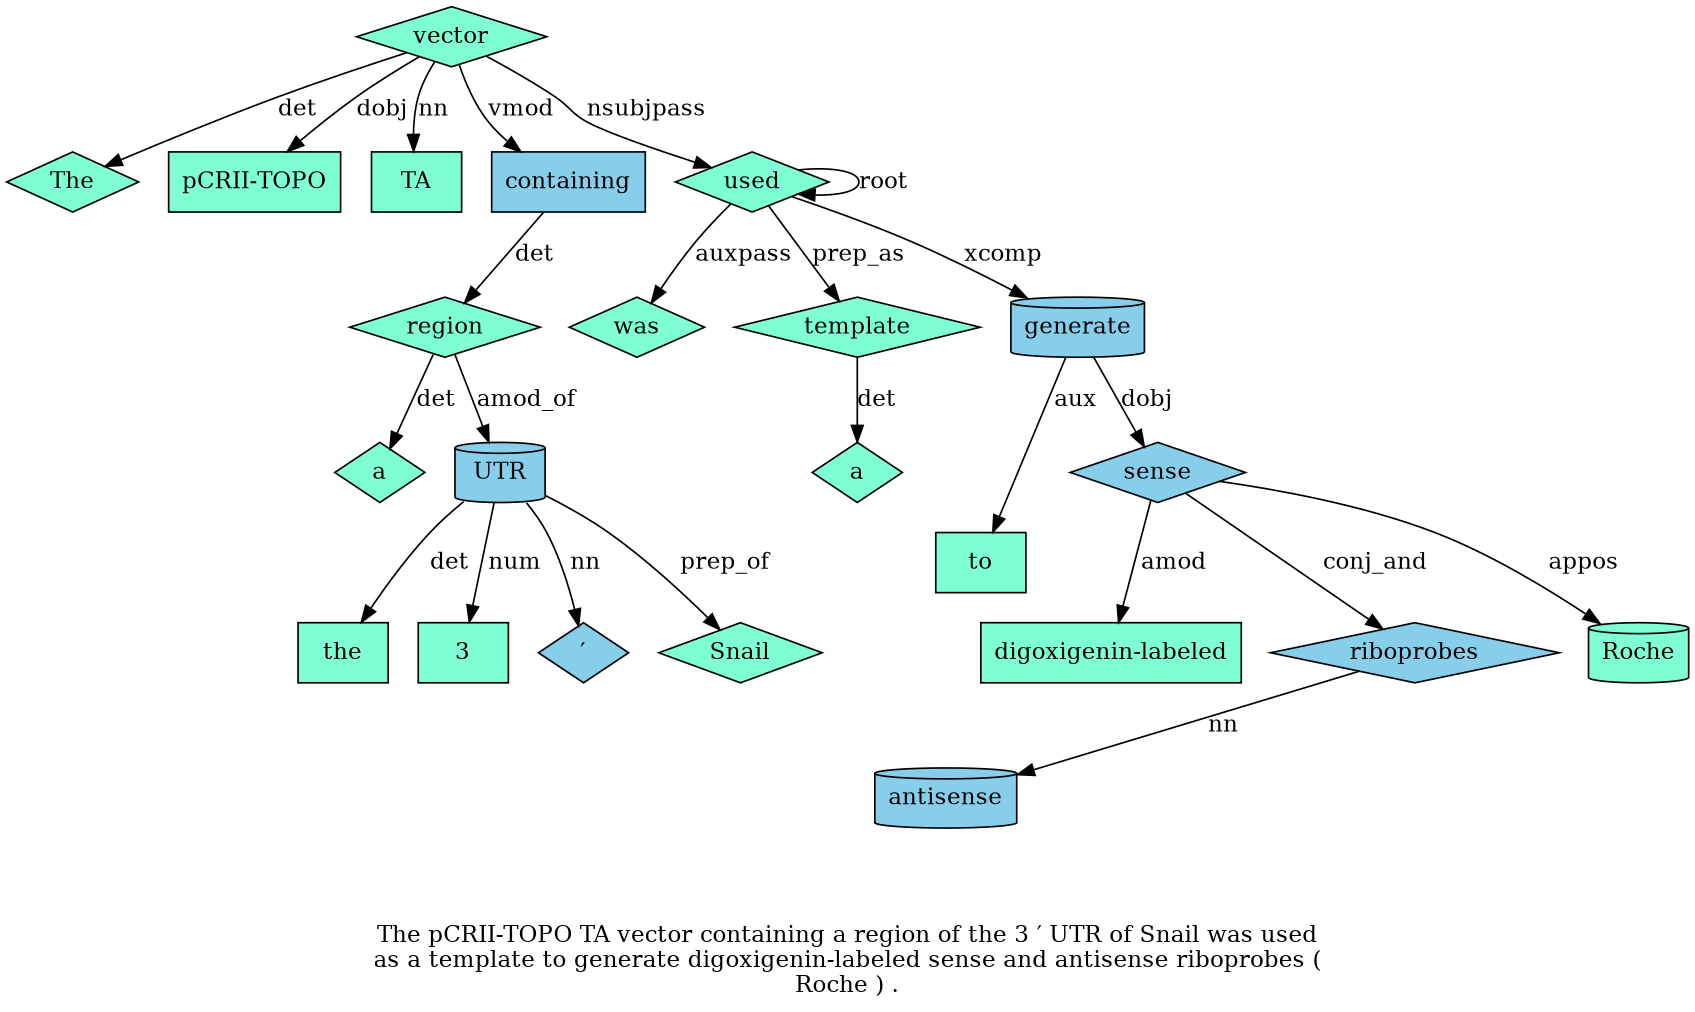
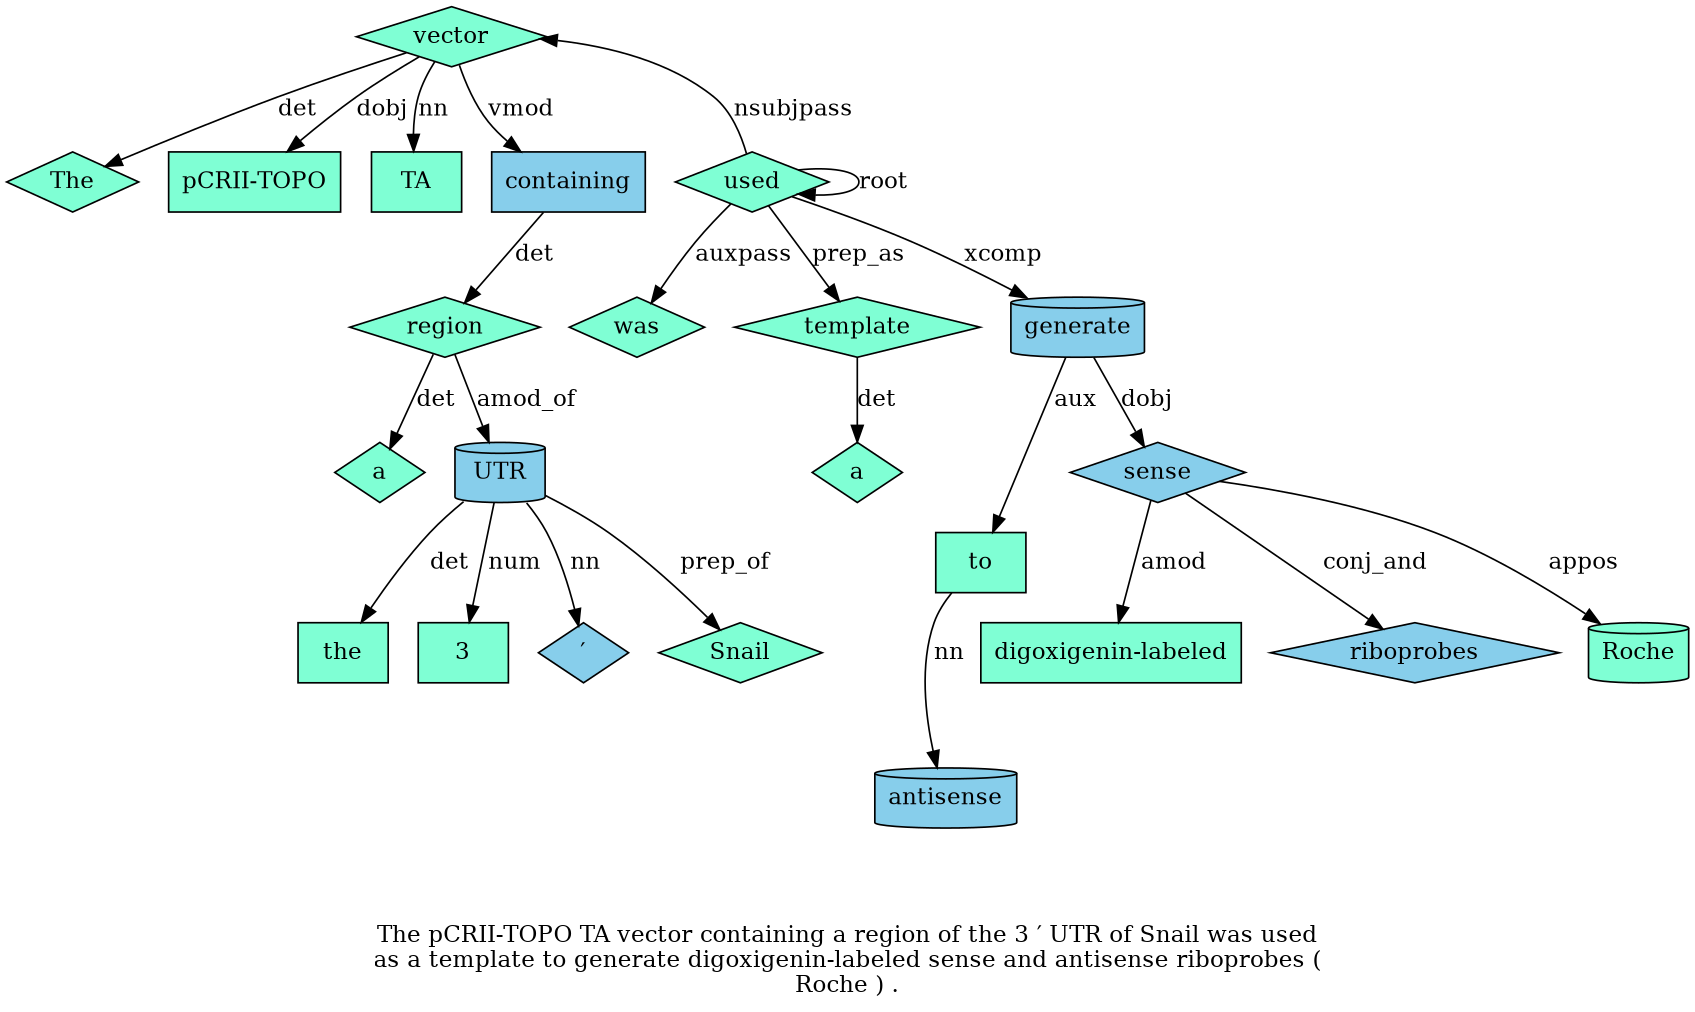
(584, 120) -> (671, 71)
(1196, 721) -> (926, 669)
